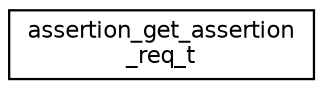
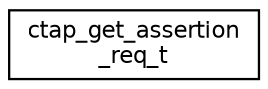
(162, 45) -> (134, 45)
